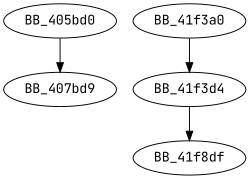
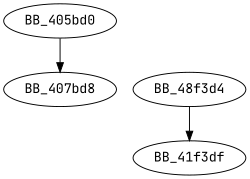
(189, 21) -> none
(60, 89) -> (60, 89)
(189, 89) -> (189, 89)
(189, 158) -> (189, 158)
